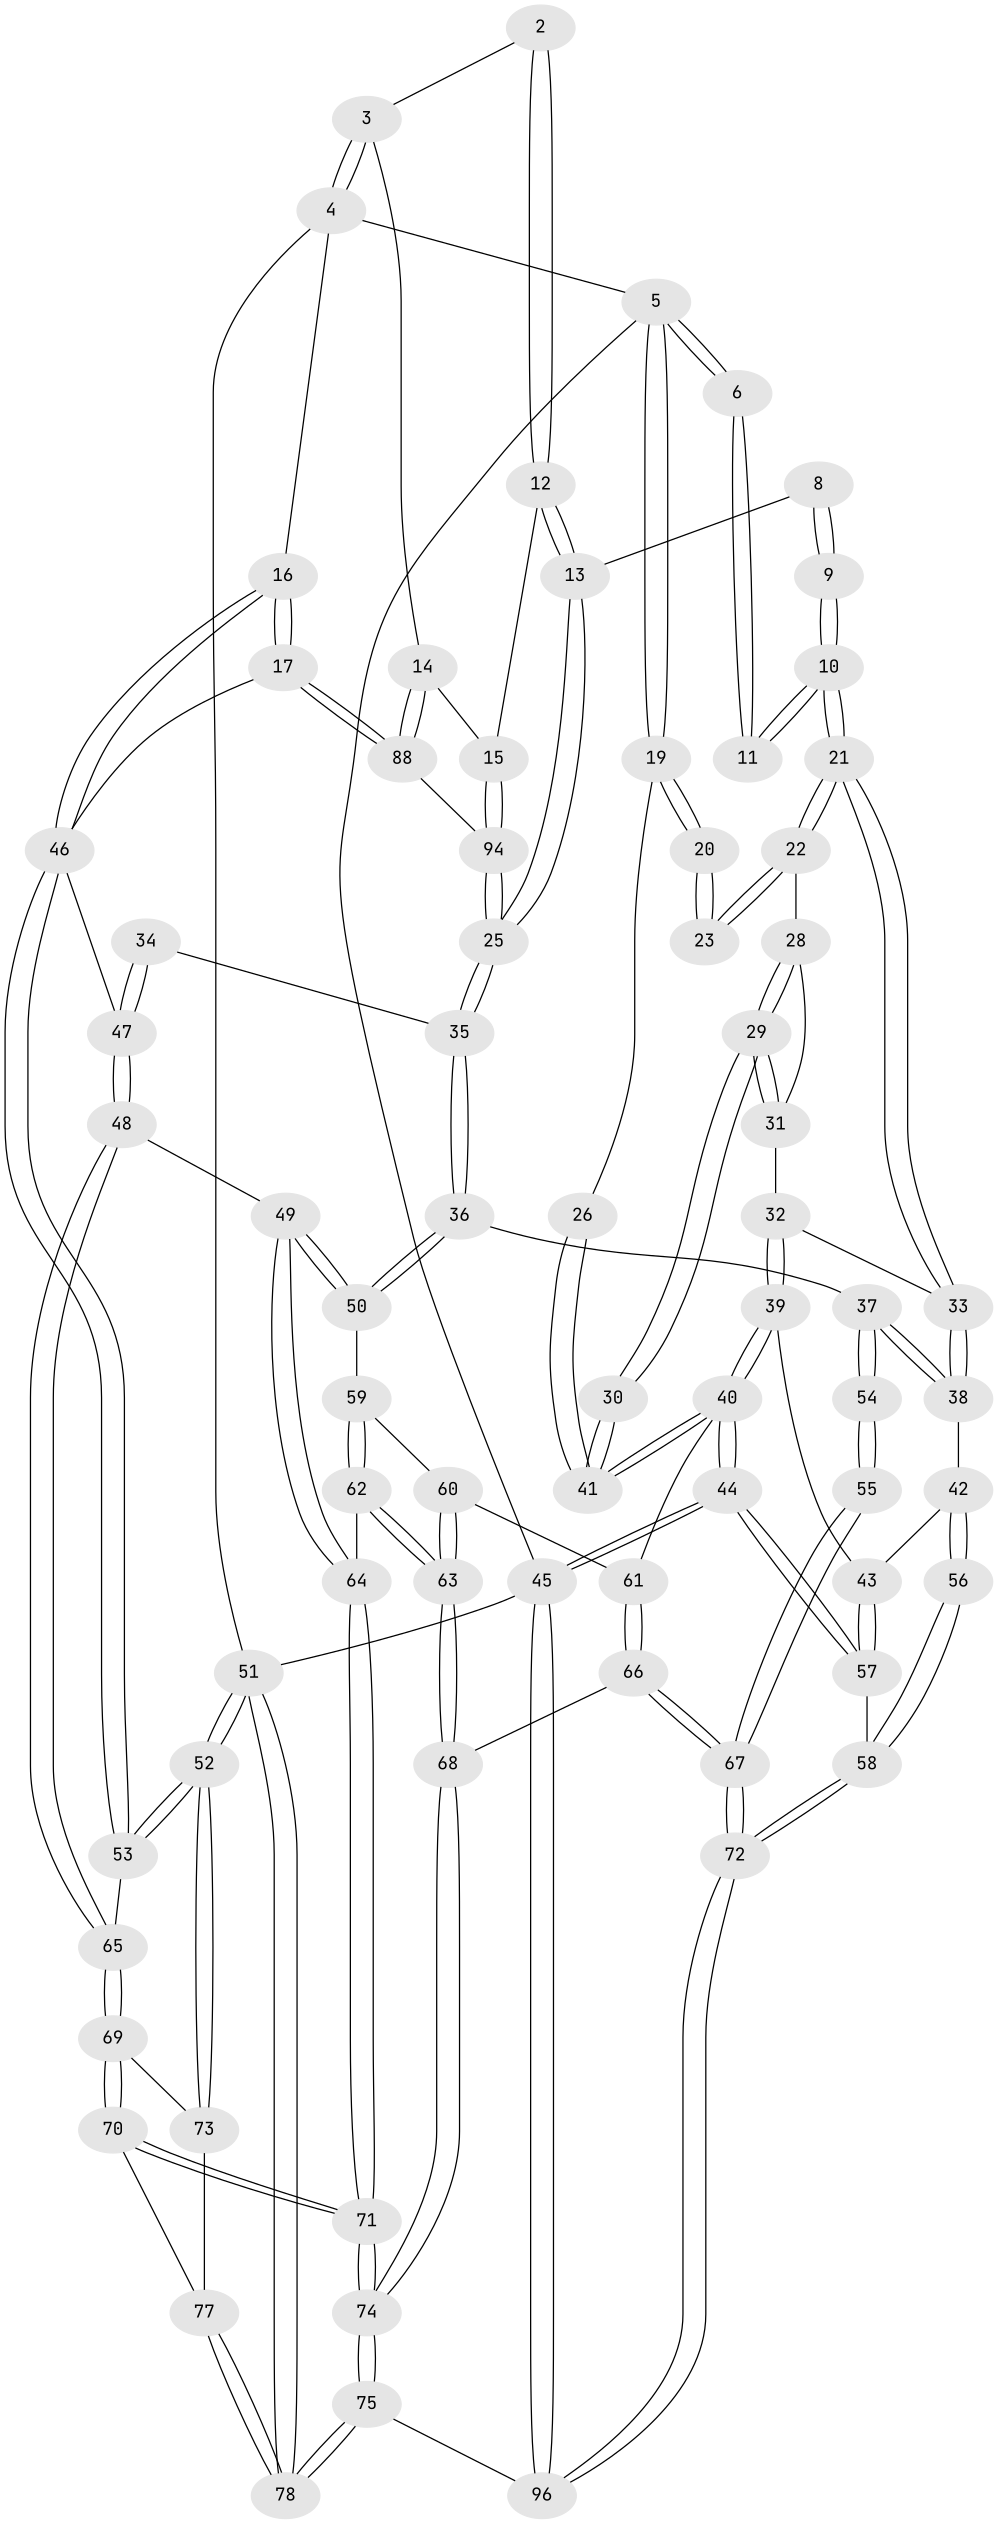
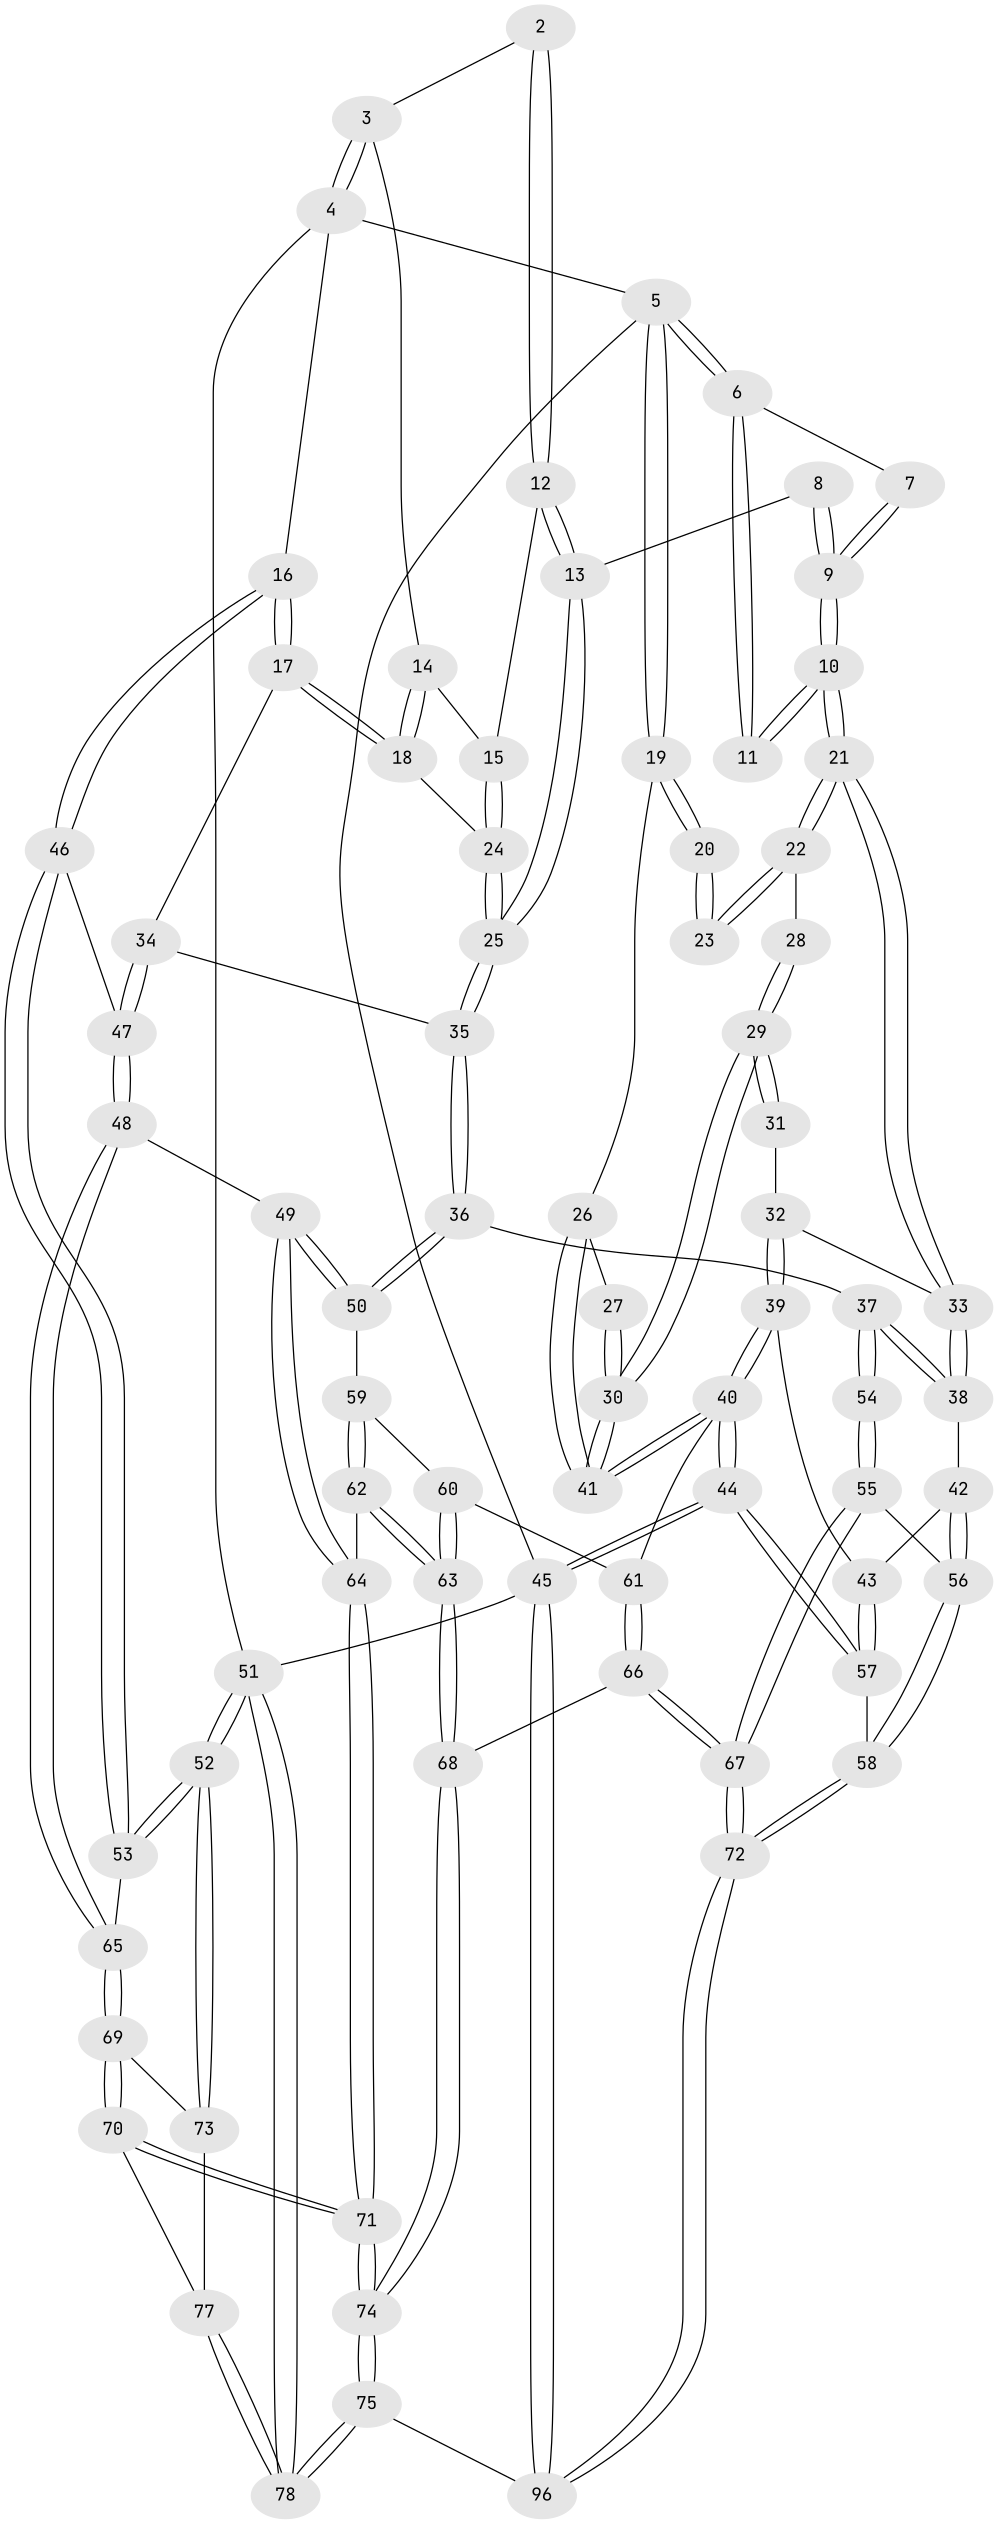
none -> (910, 485)
(149, 737) -> (223, 788)
(402, 759) -> (402, 759)
(494, 851) -> (494, 851)
(805, 1035) -> none
none -> (613, 1308)
none -> (907, 1531)
